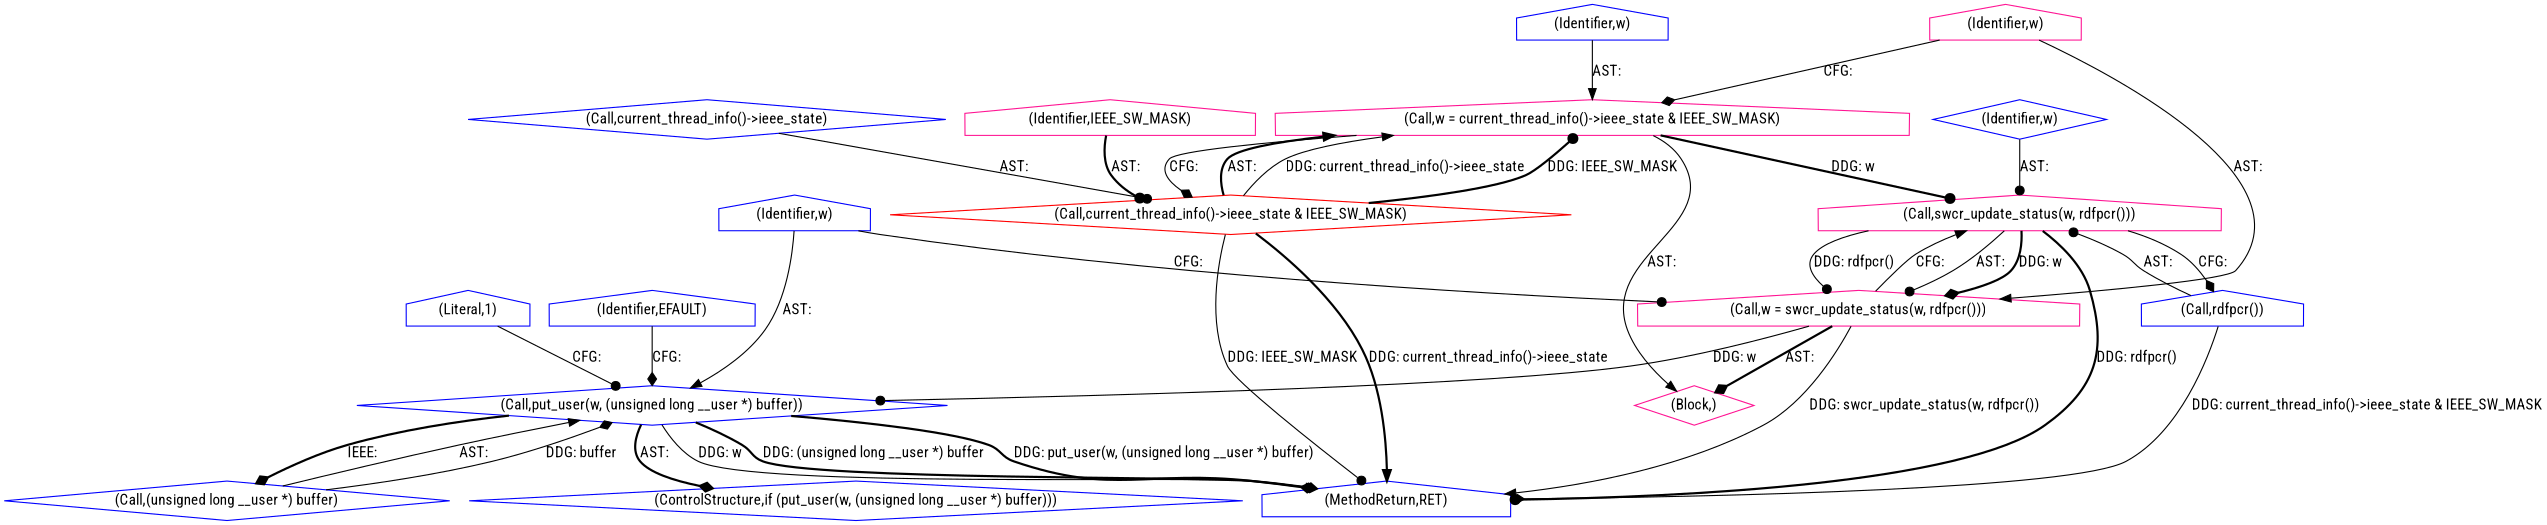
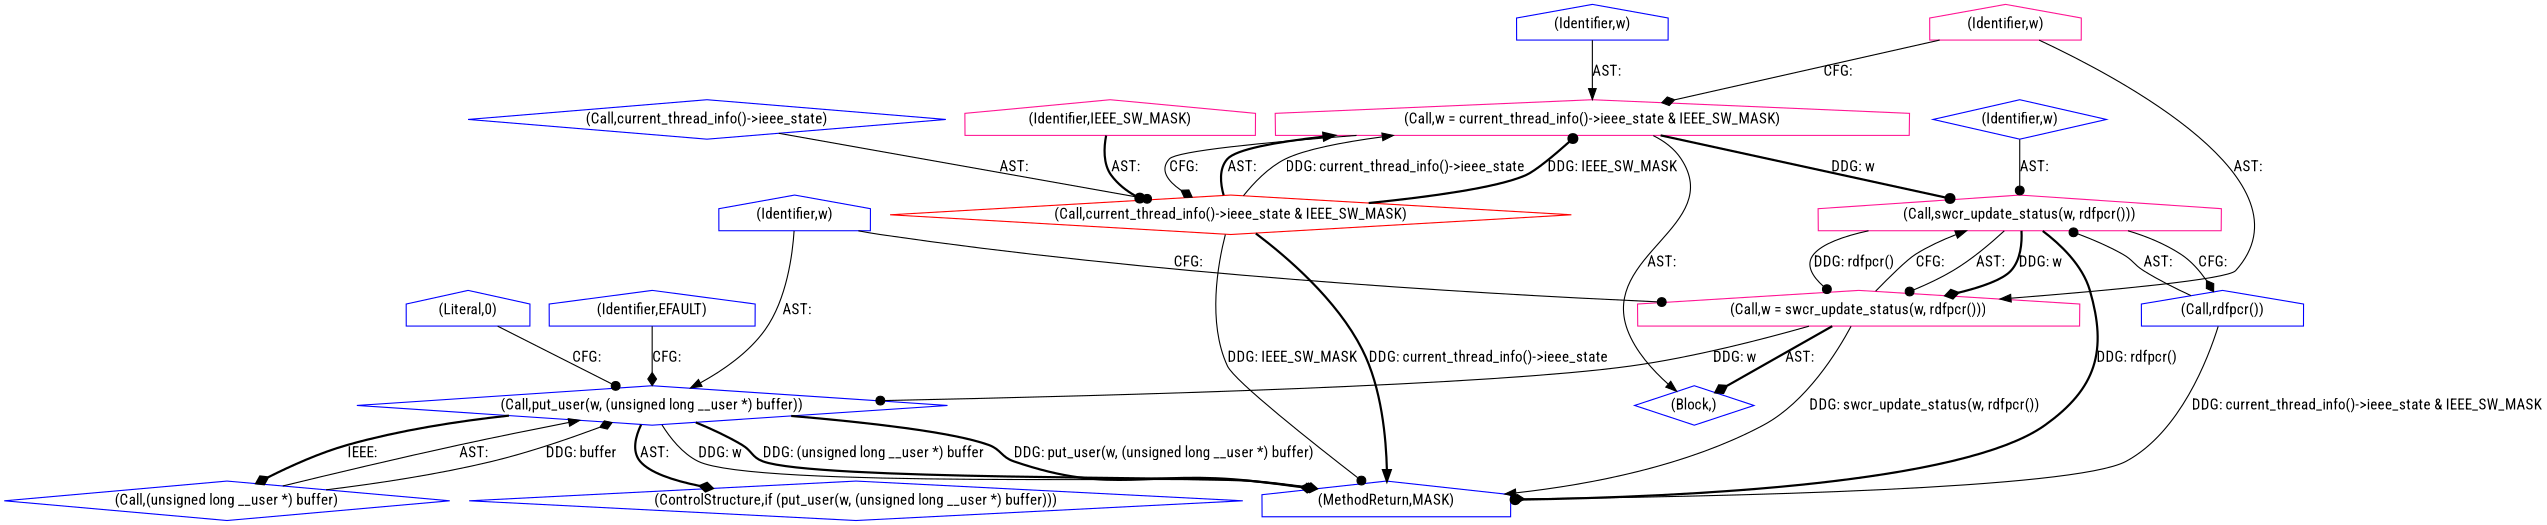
(468, 310) -> (468, 310)
(1694, 405) -> (1694, 405)
(1386, 501) -> (1386, 501)
